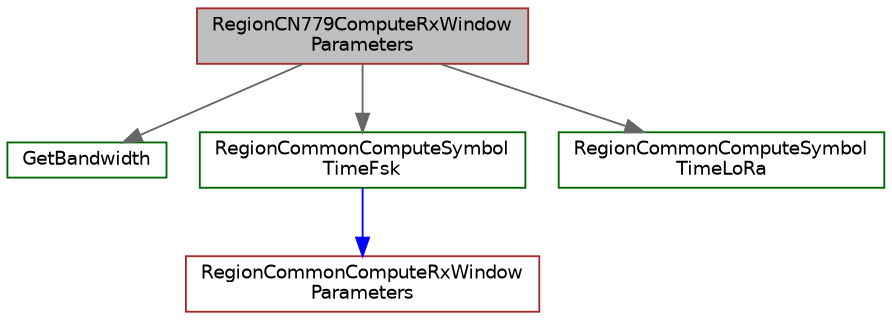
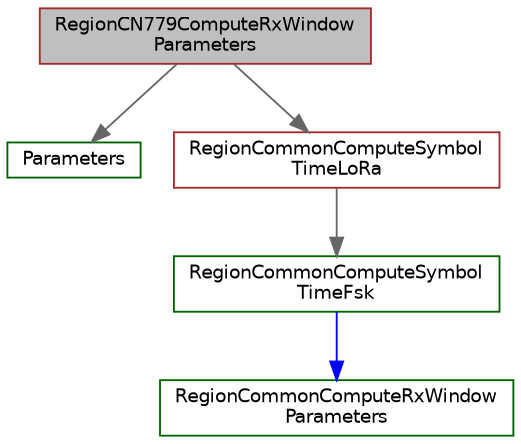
(363, 89) -> (337, 213)
(87, 160) -> (74, 160)
(722, 160) -> (337, 160)
(363, 284) -> (337, 408)
